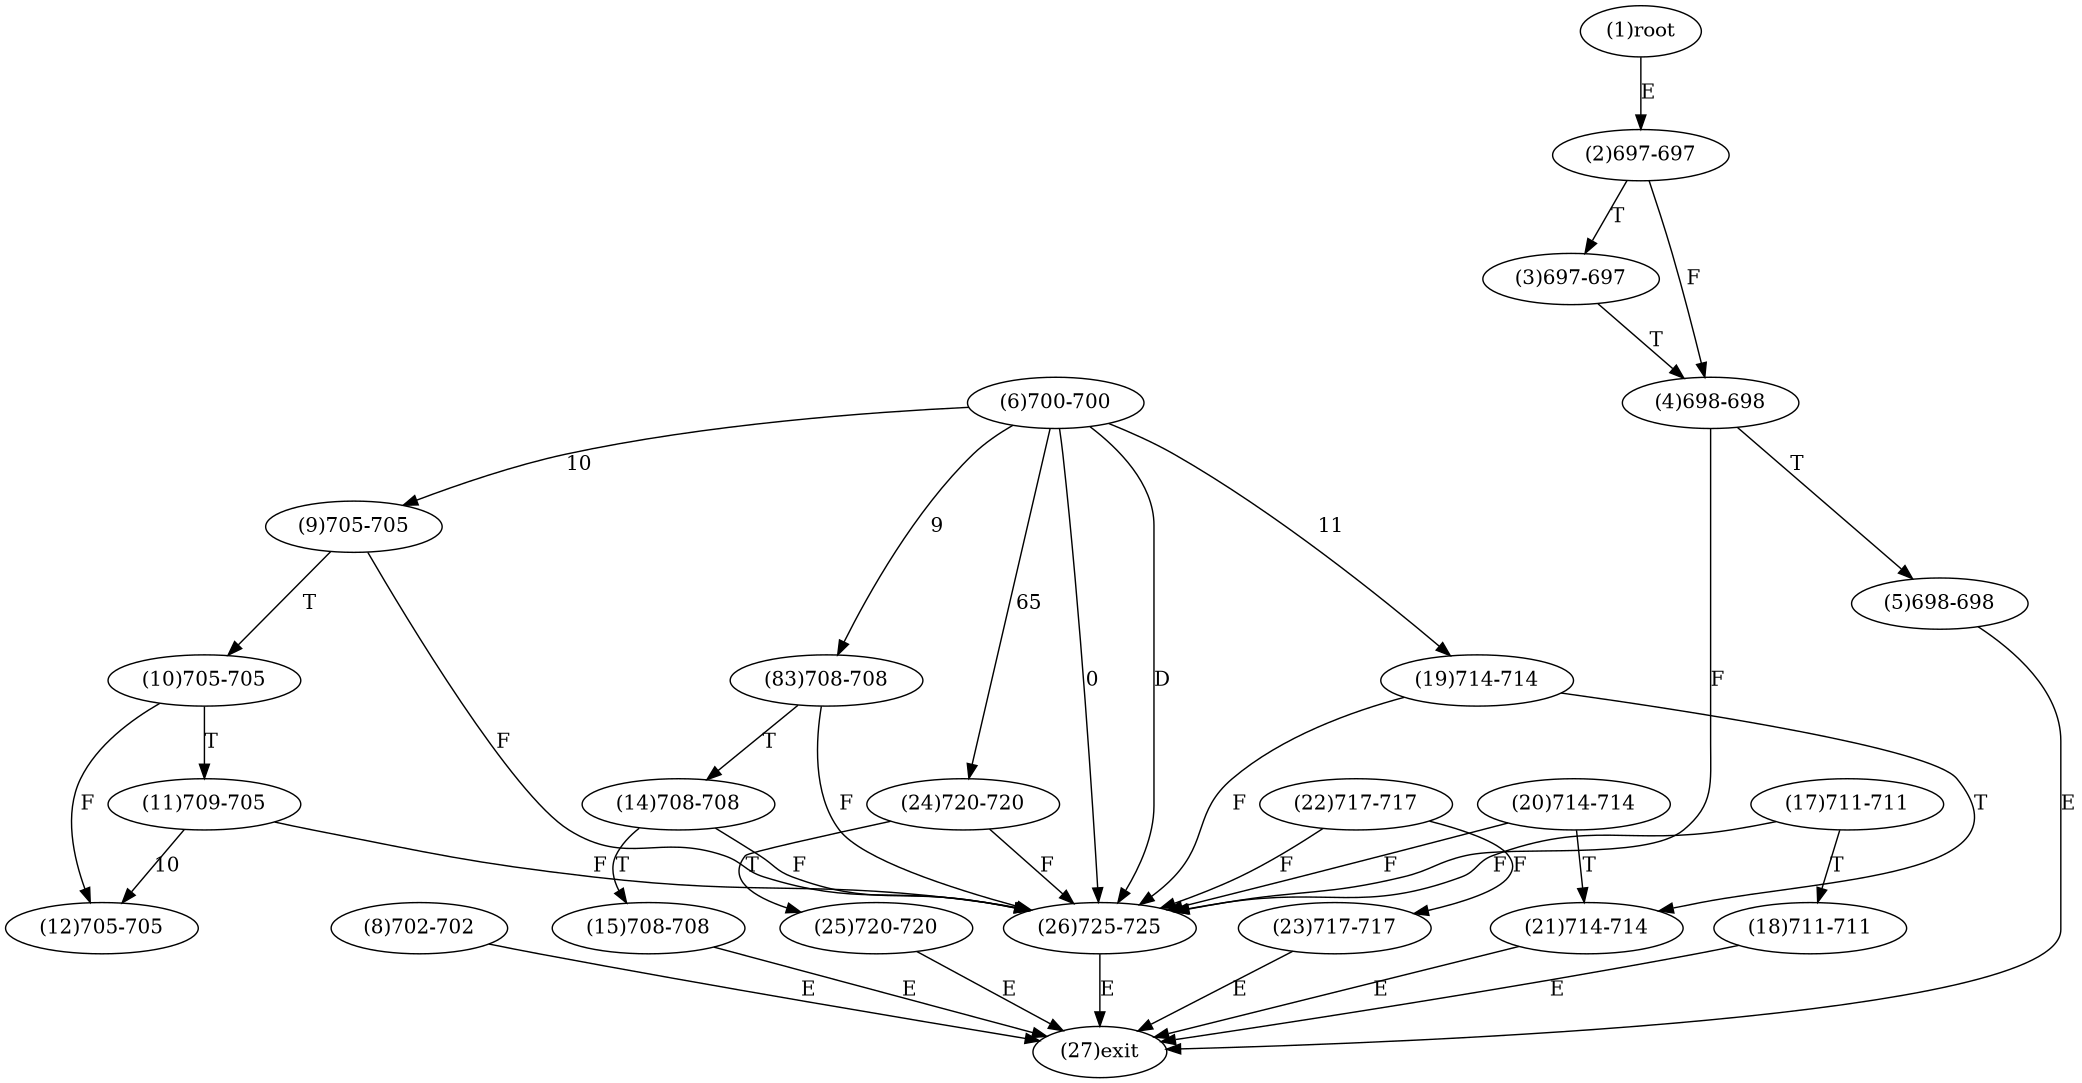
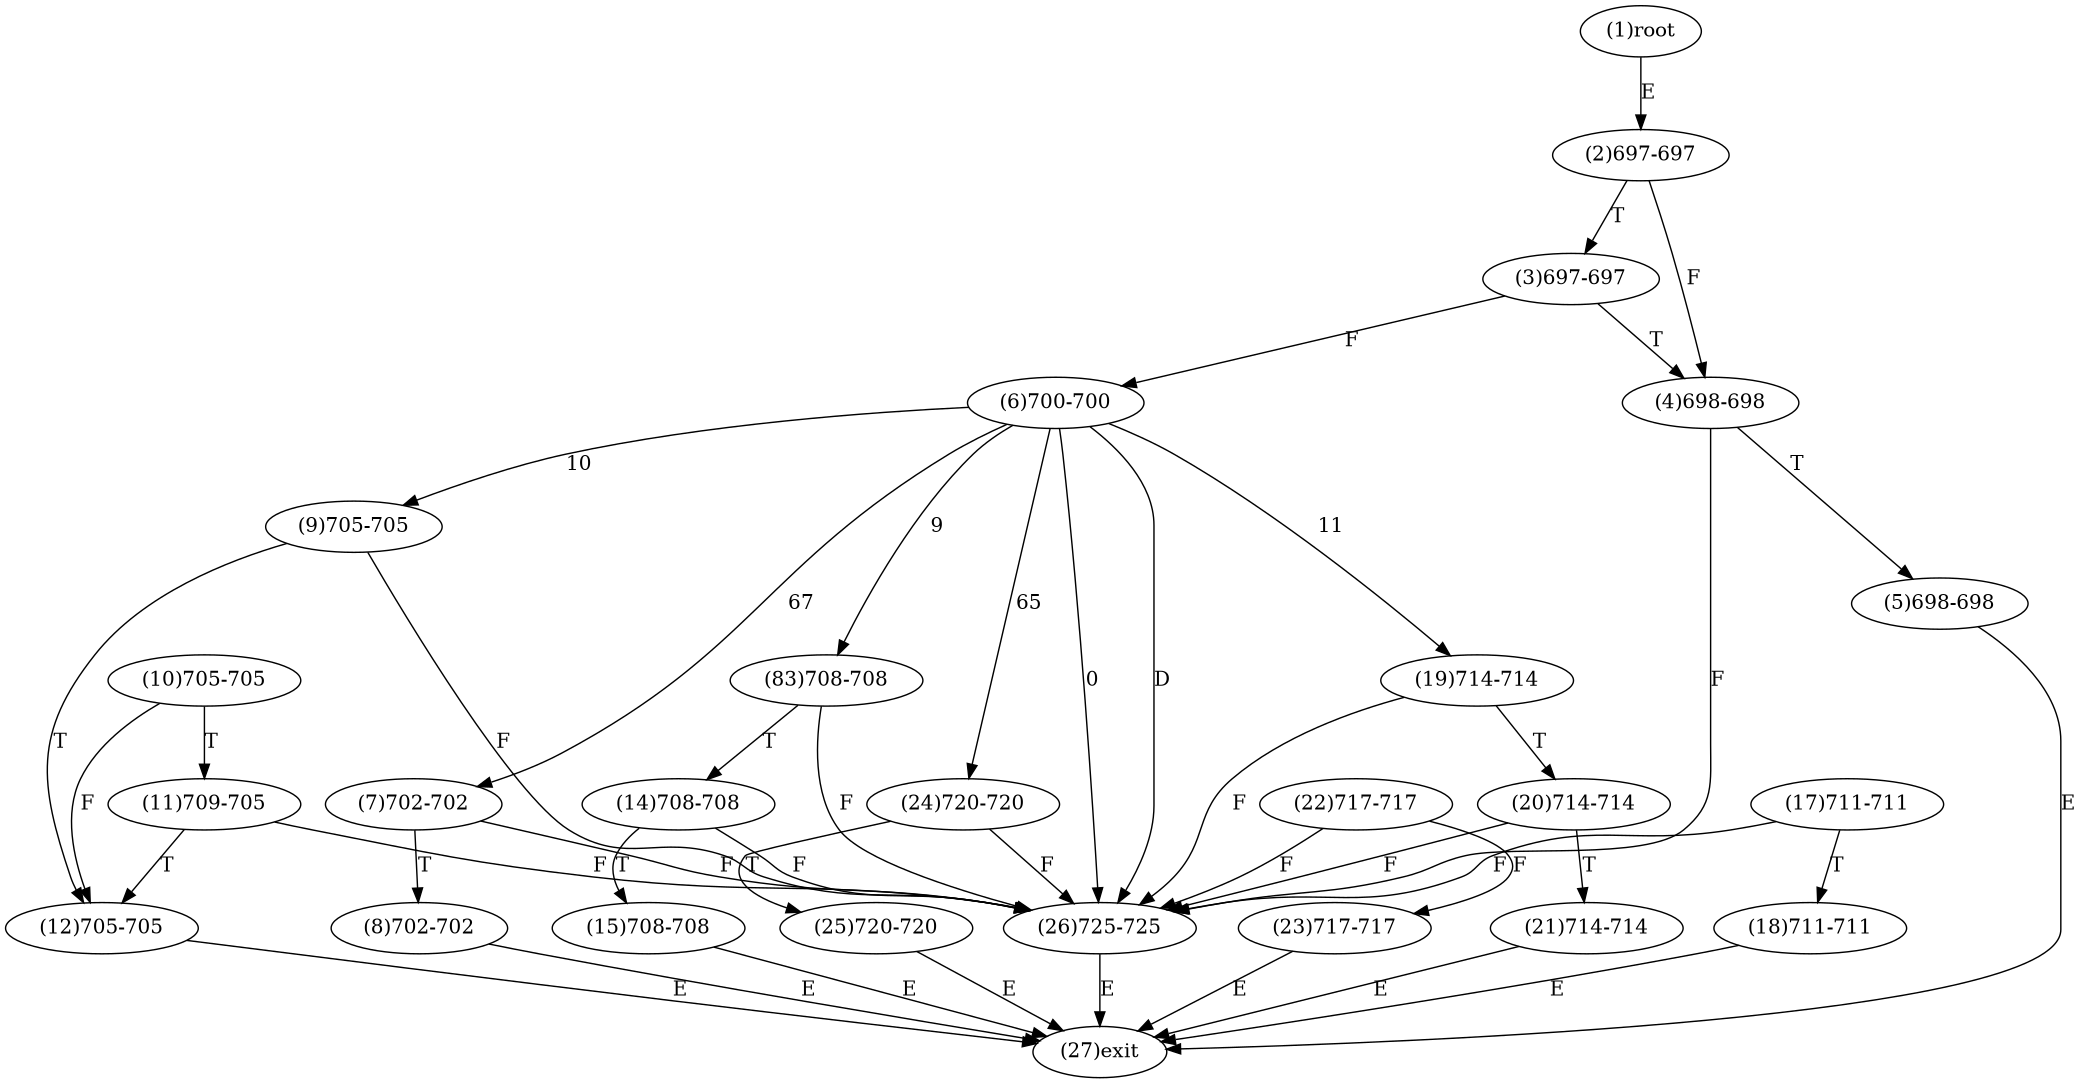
none -> (1321, 339)
(284, 598) -> (87, 665)
(1941, 769) -> (1521, 737)
none -> (414, 804)
(167, 866) -> (167, 866)
none -> (605, 993)
